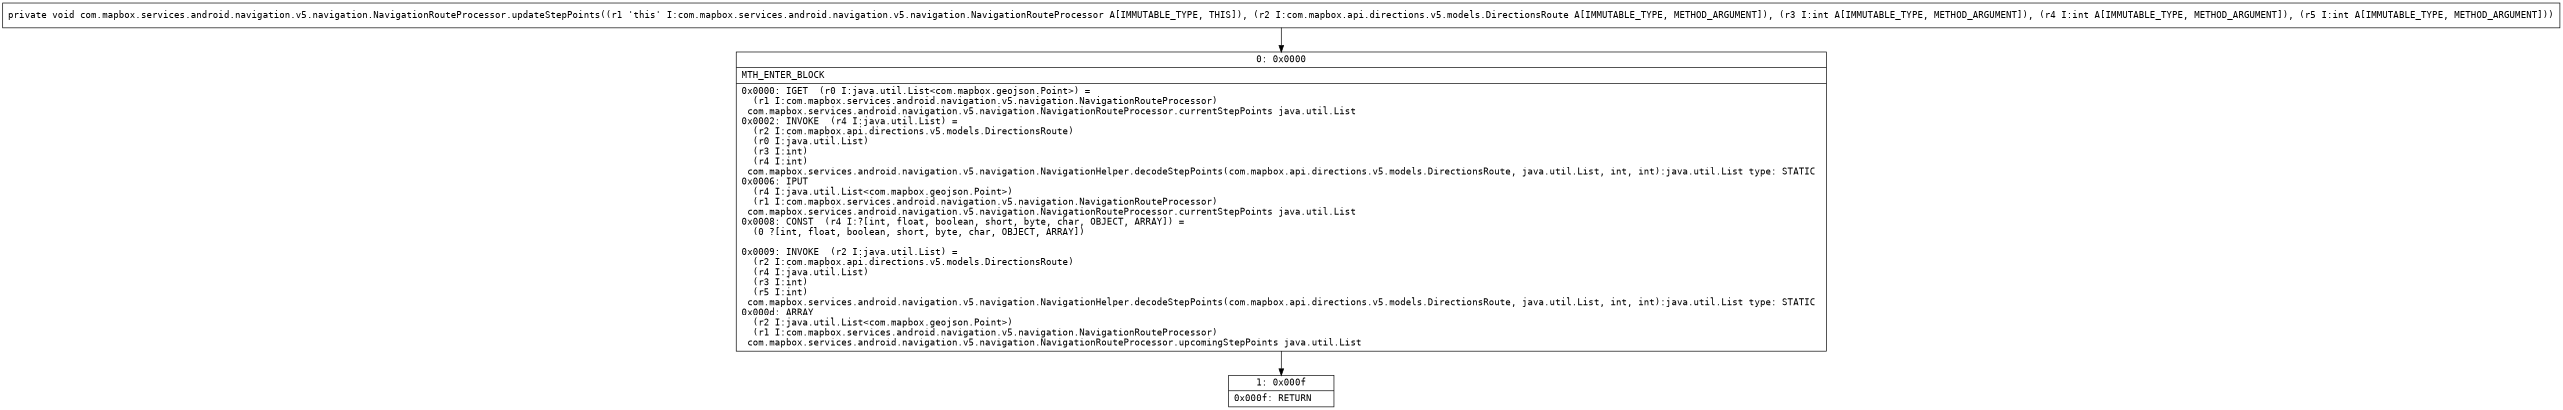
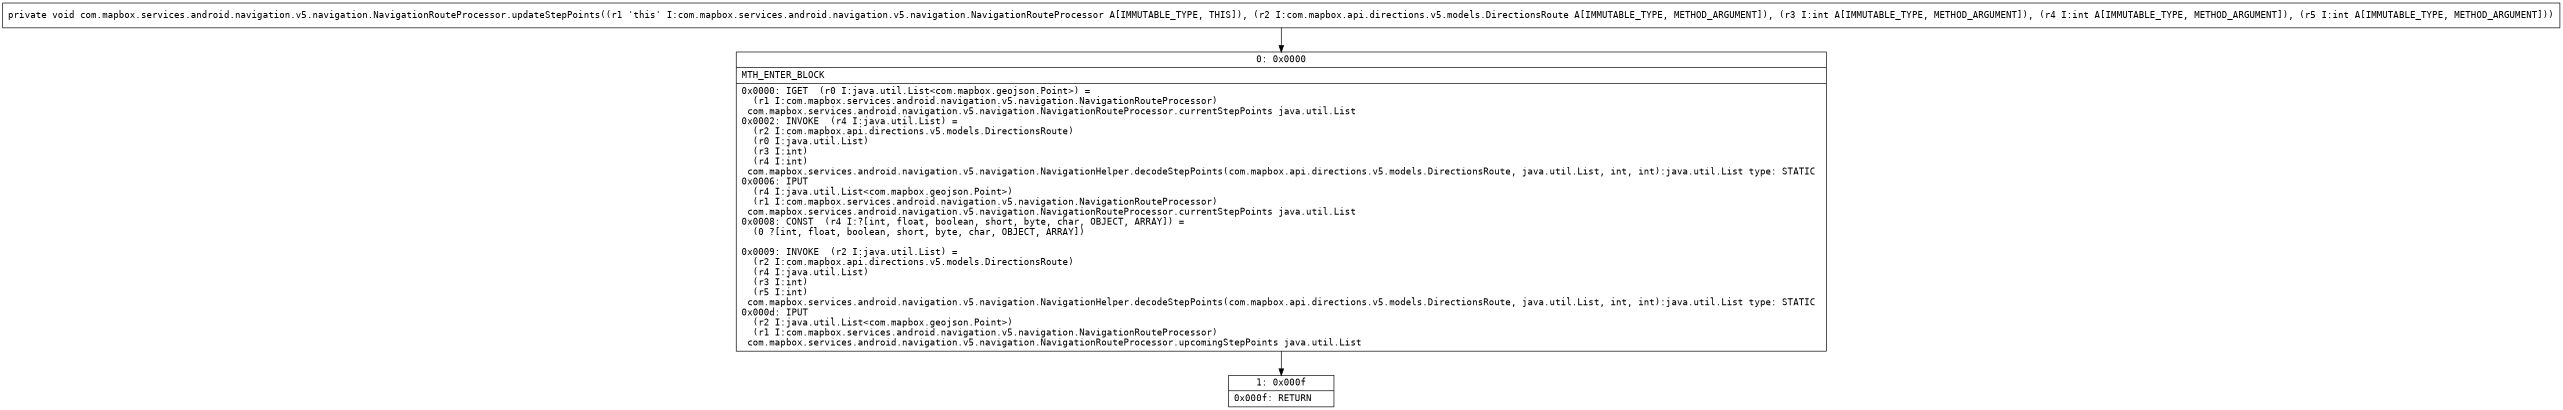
(783, 313) -> (781, 313)
